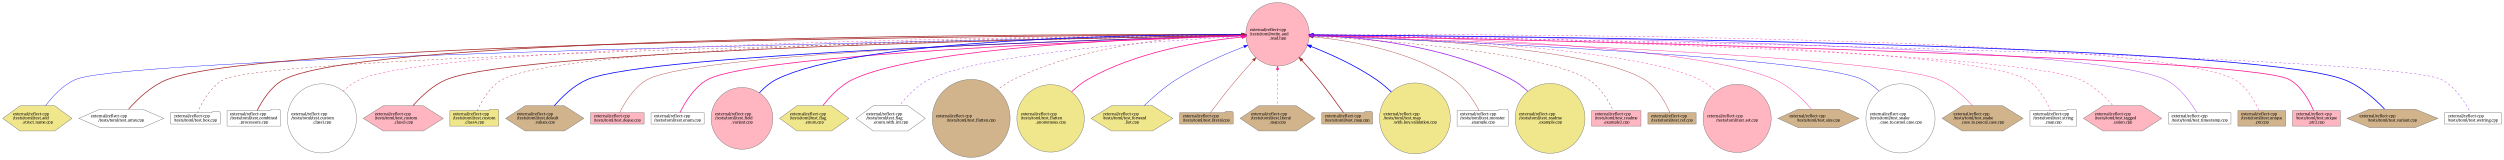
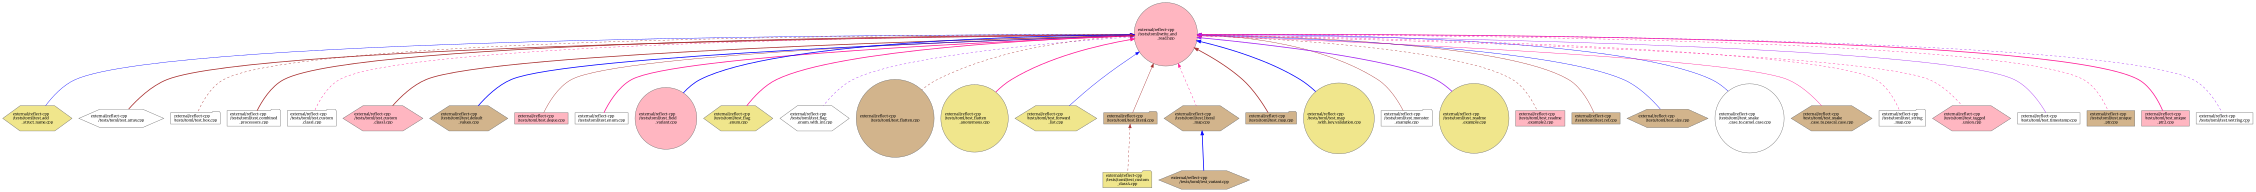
(1801, 43) -> (1203, 153)
(851, 44) -> (1129, 150)
(1684, 58) -> (1473, 51)
(322, 118) -> (312, 118)
(1737, 118) -> none
